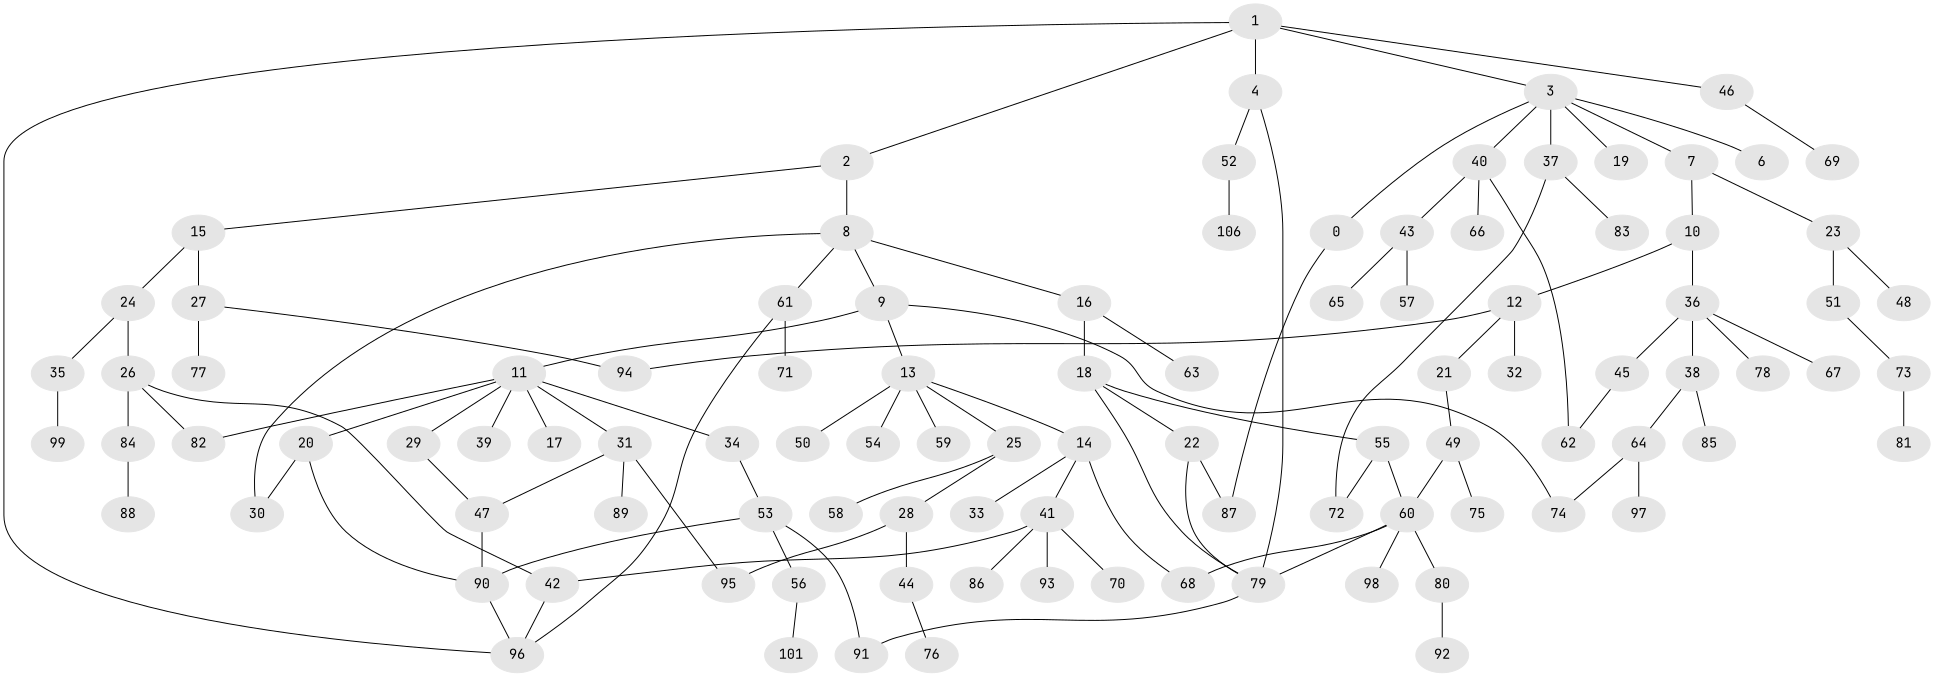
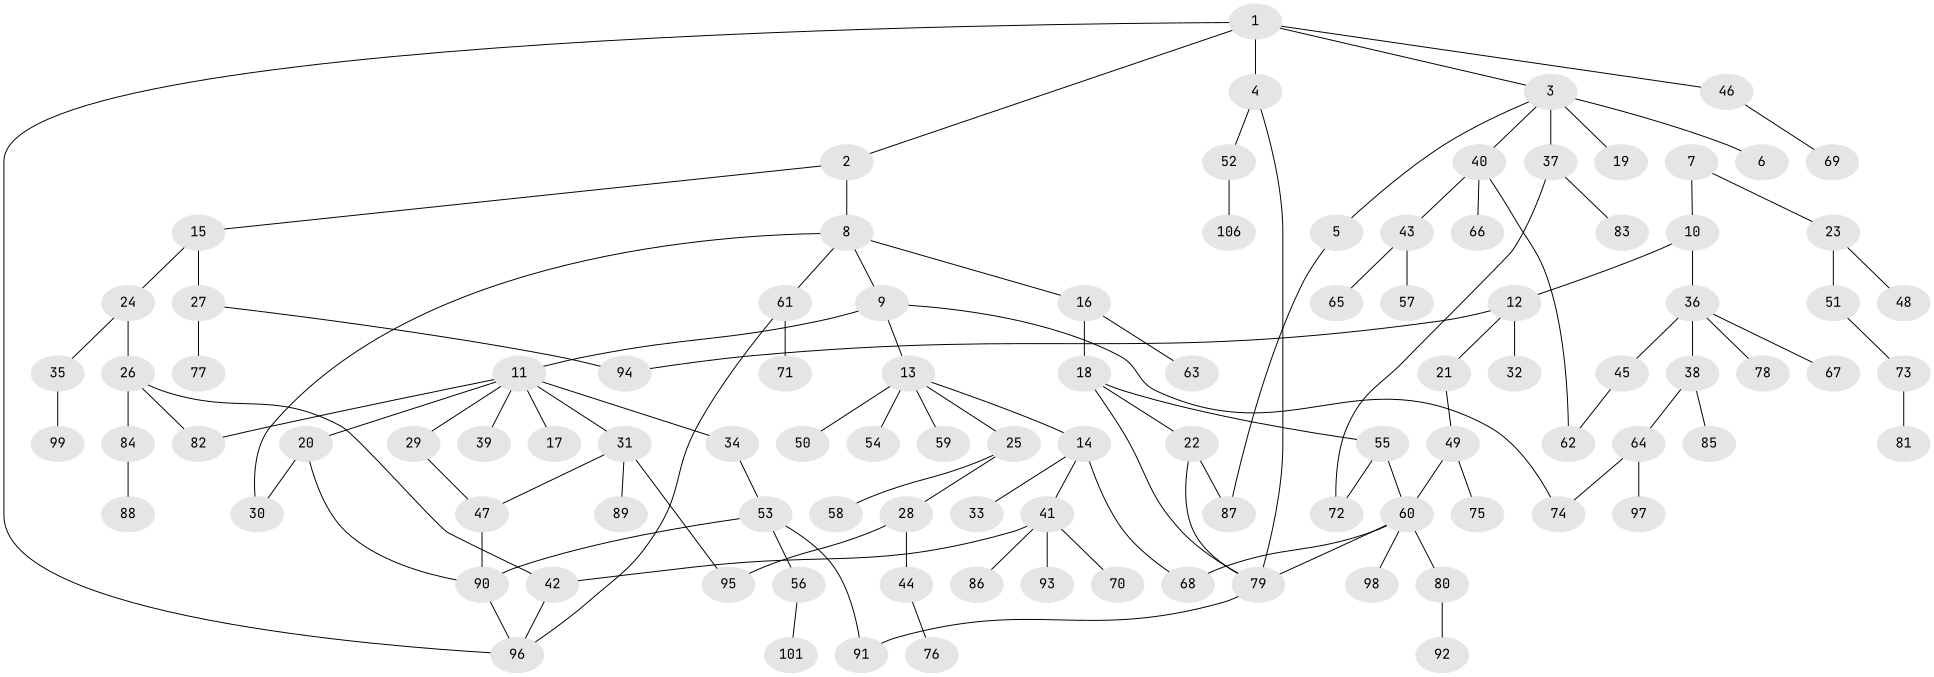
(1621, 127) -> none
(1337, 233) -> (1337, 233)
